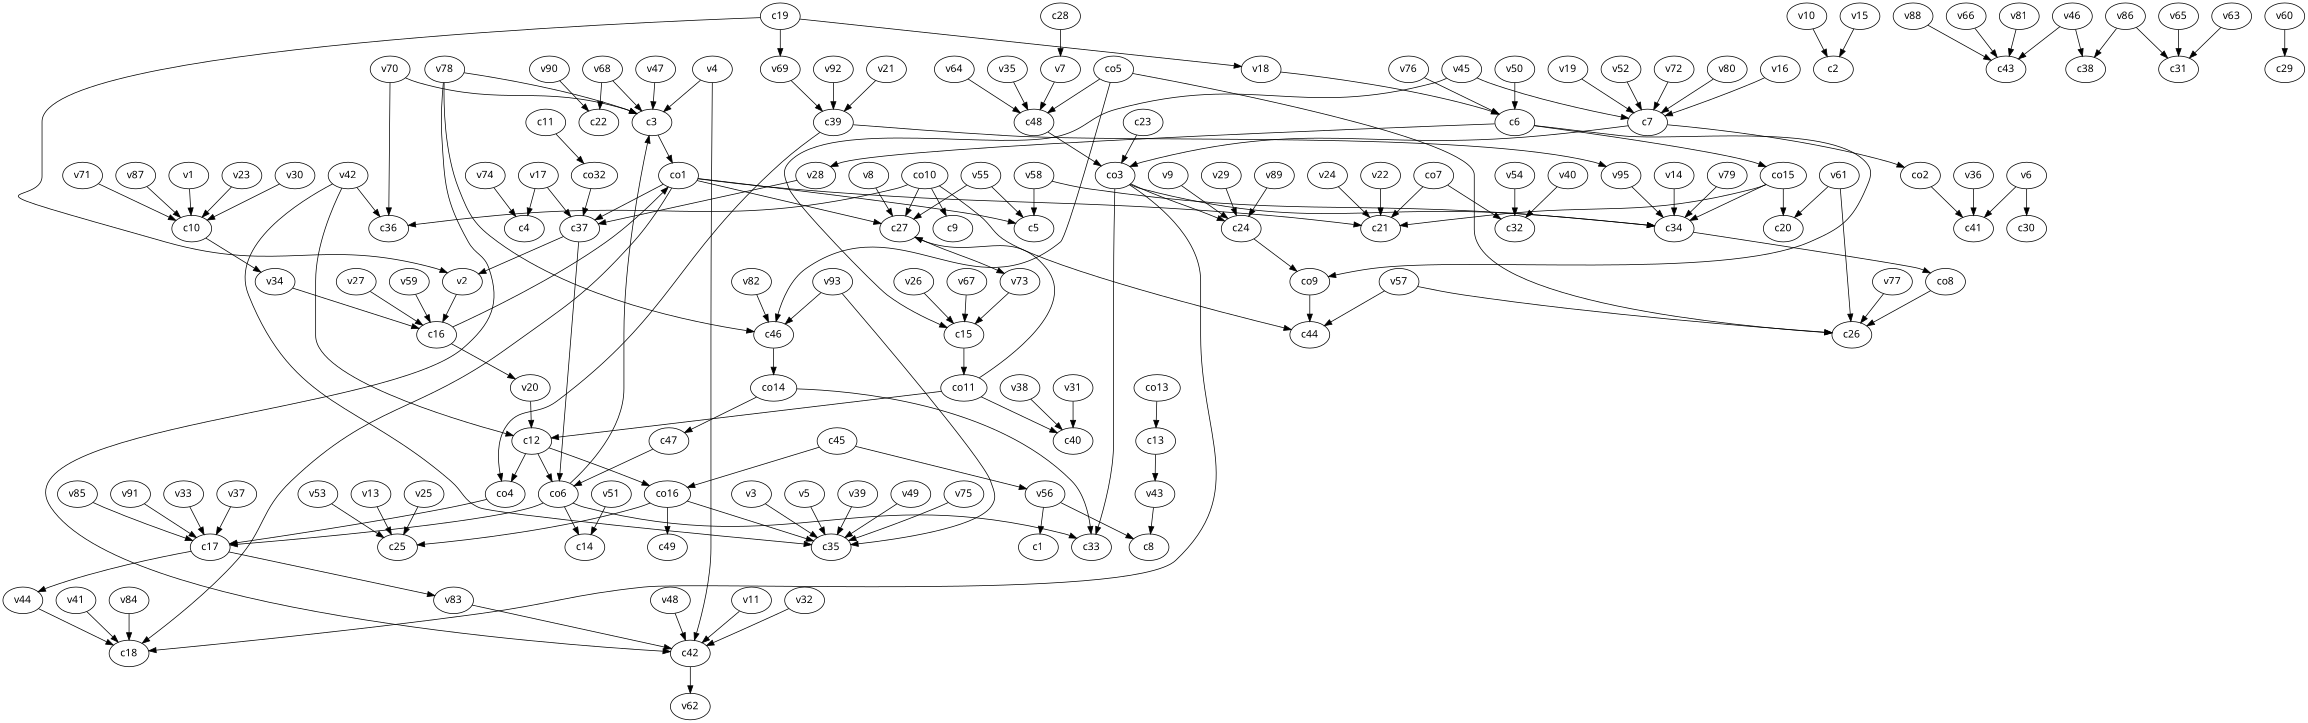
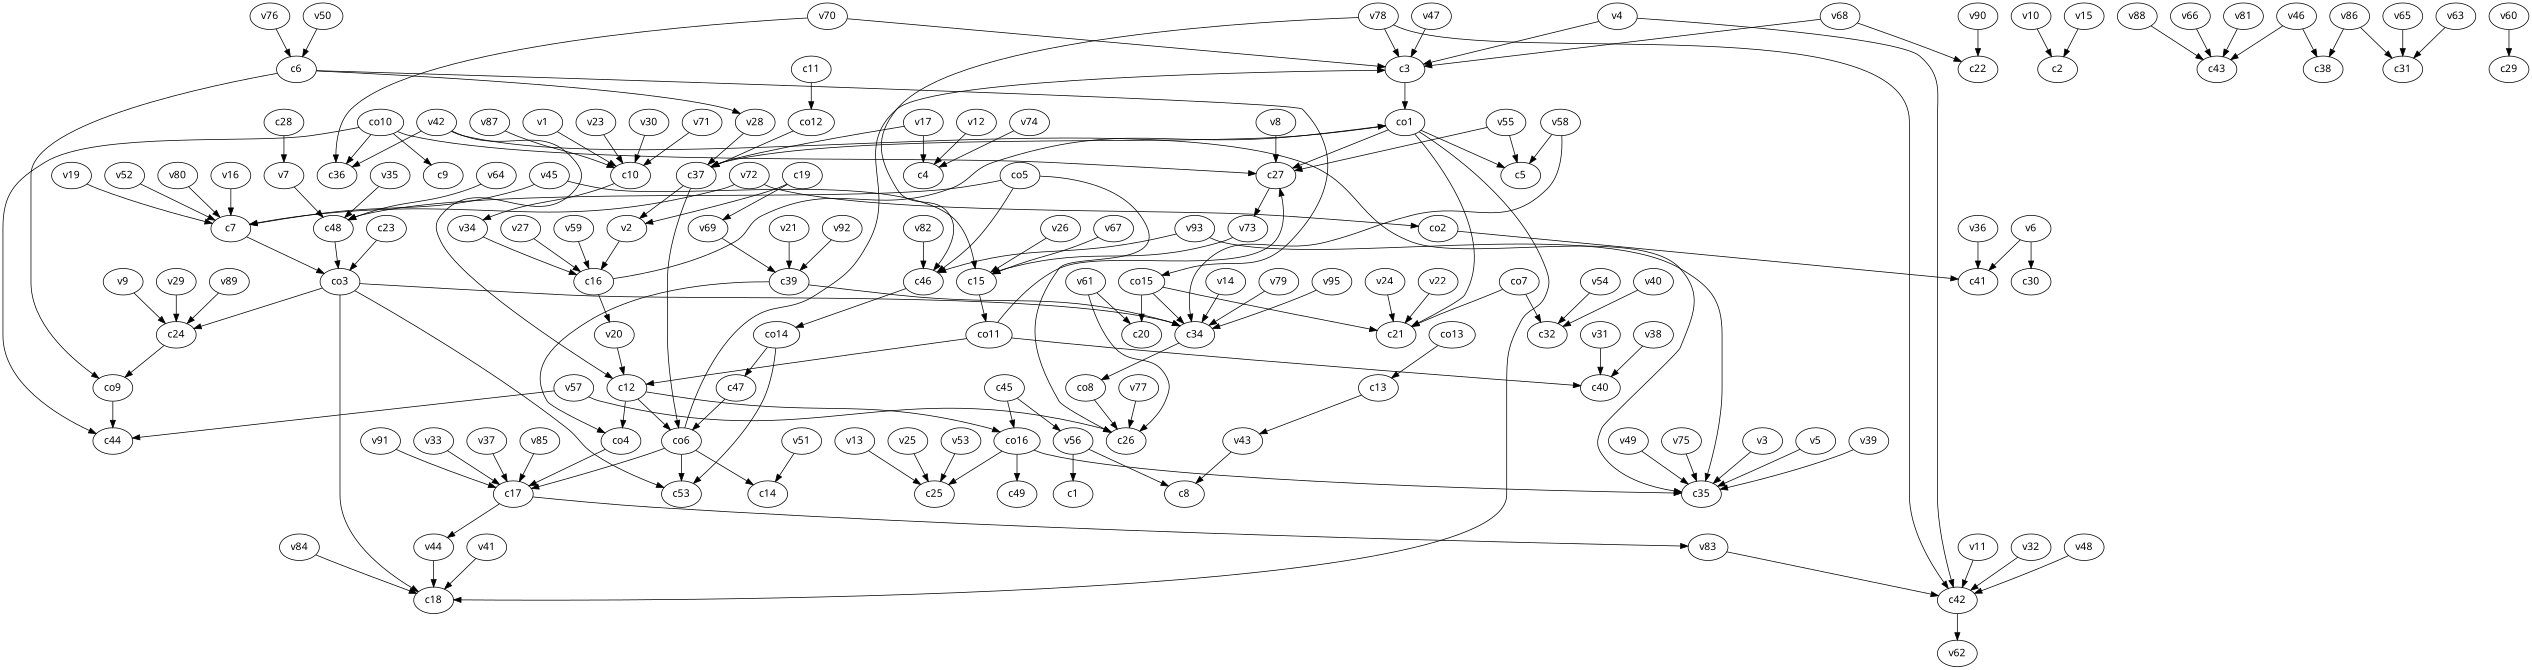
(1261, 69) -> none
none -> (976, 122)
(1726, 131) -> (1087, 211)
(1077, 138) -> (1065, 303)
(594, 176) -> (811, 122)
(1092, 547) -> (681, 494)
